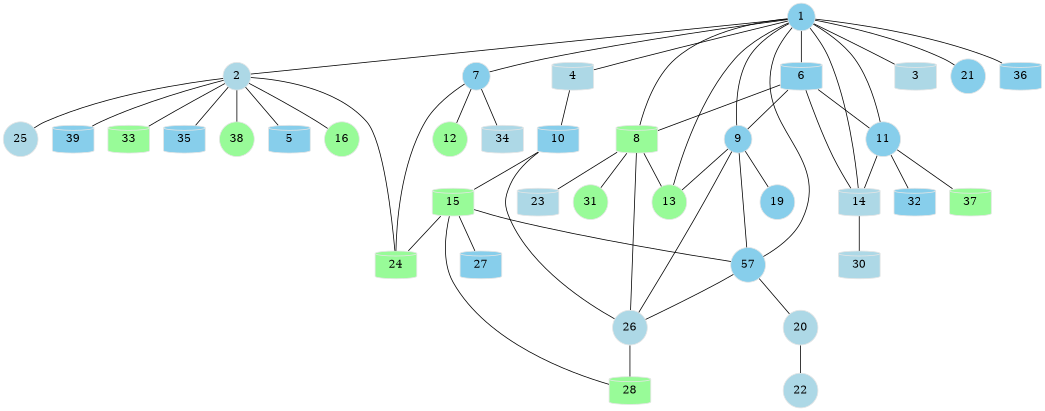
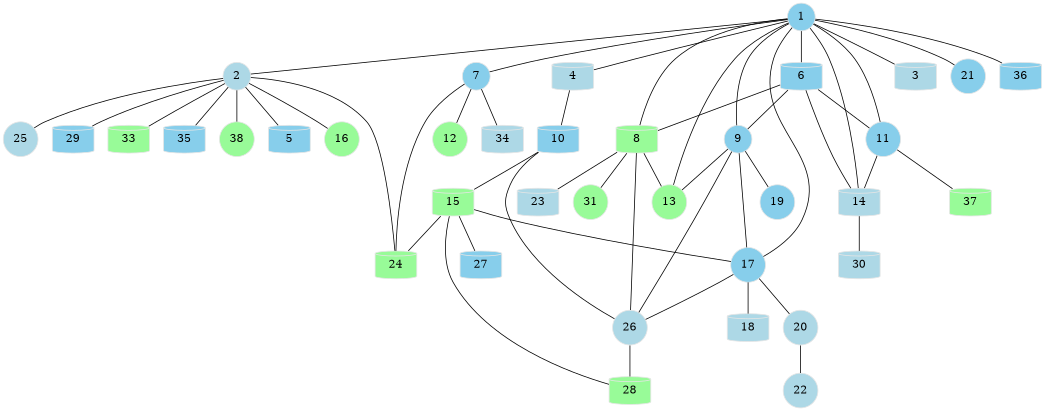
(73, 139) -> (73, 139)
(915, 202) -> none
(748, 265) -> (748, 265)
none -> (748, 328)
